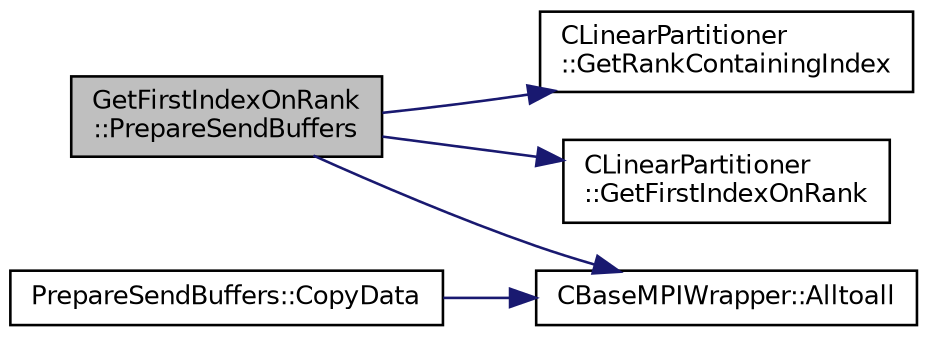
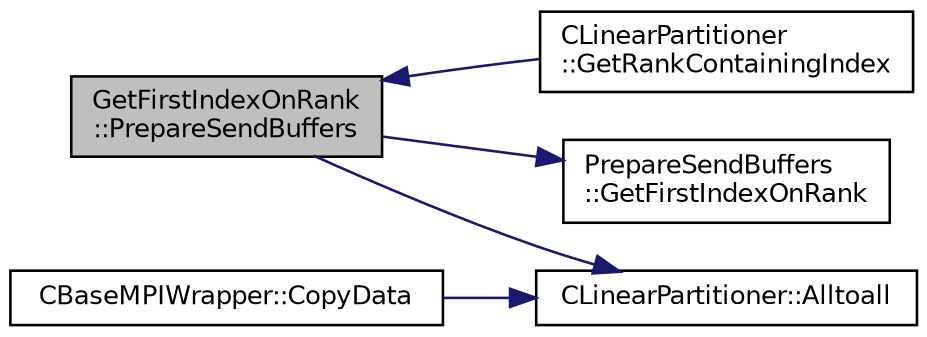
(456, 104) -> (474, 67)
(727, 181) -> (727, 181)
(227, 298) -> (227, 298)
(727, 298) -> (727, 298)
